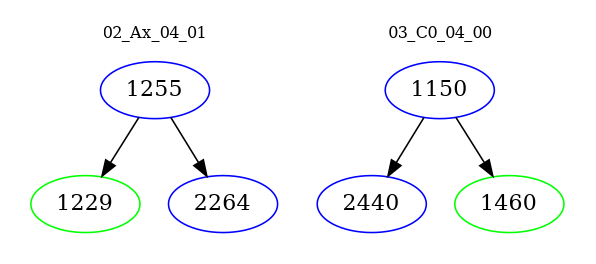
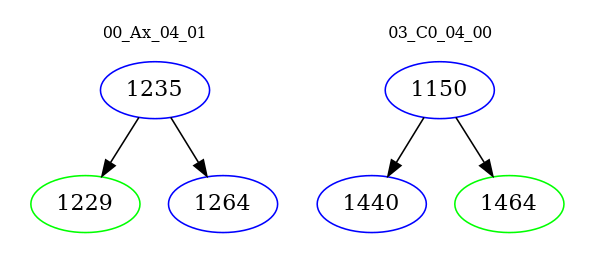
(155, 34) -> (155, 34)
(155, 90) -> (155, 90)
(223, 204) -> (223, 204)
(372, 204) -> (372, 204)
(509, 204) -> (509, 204)
